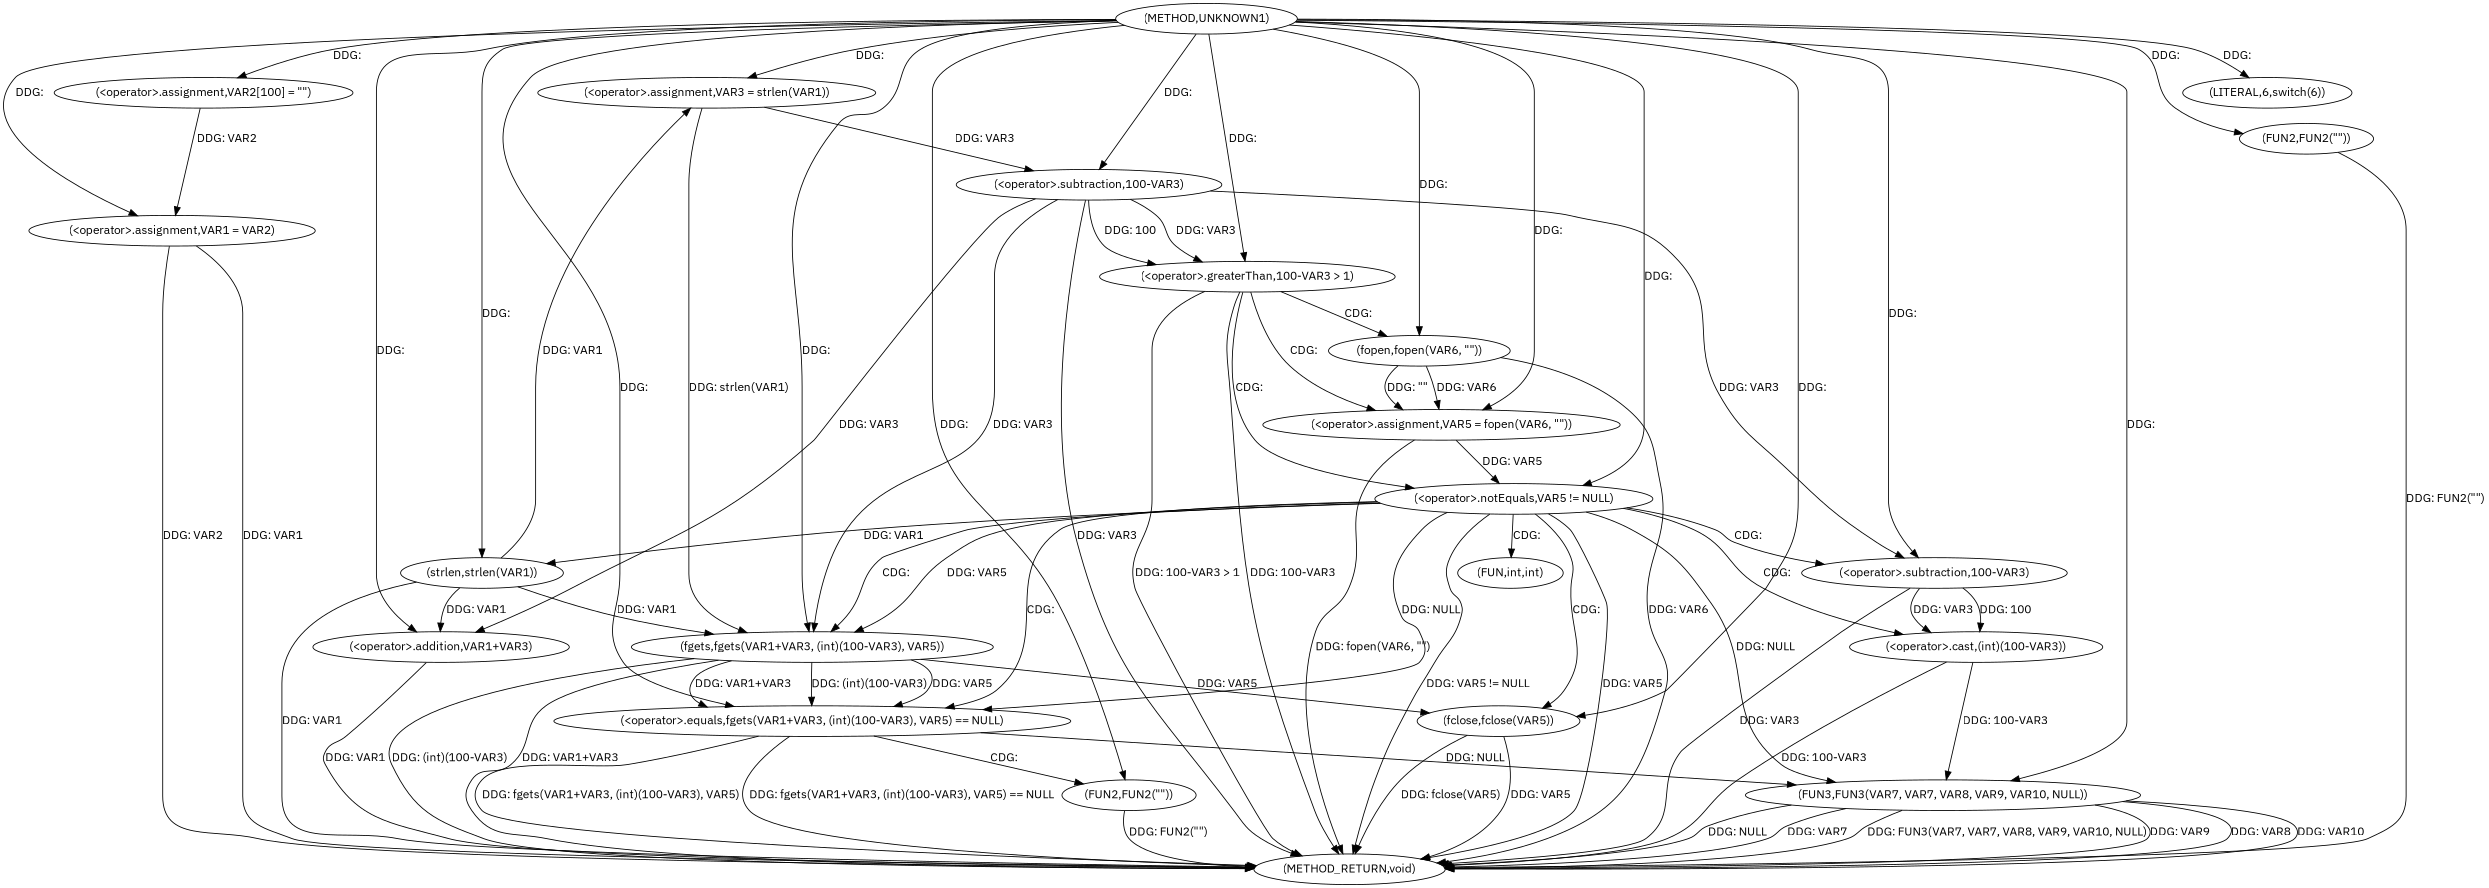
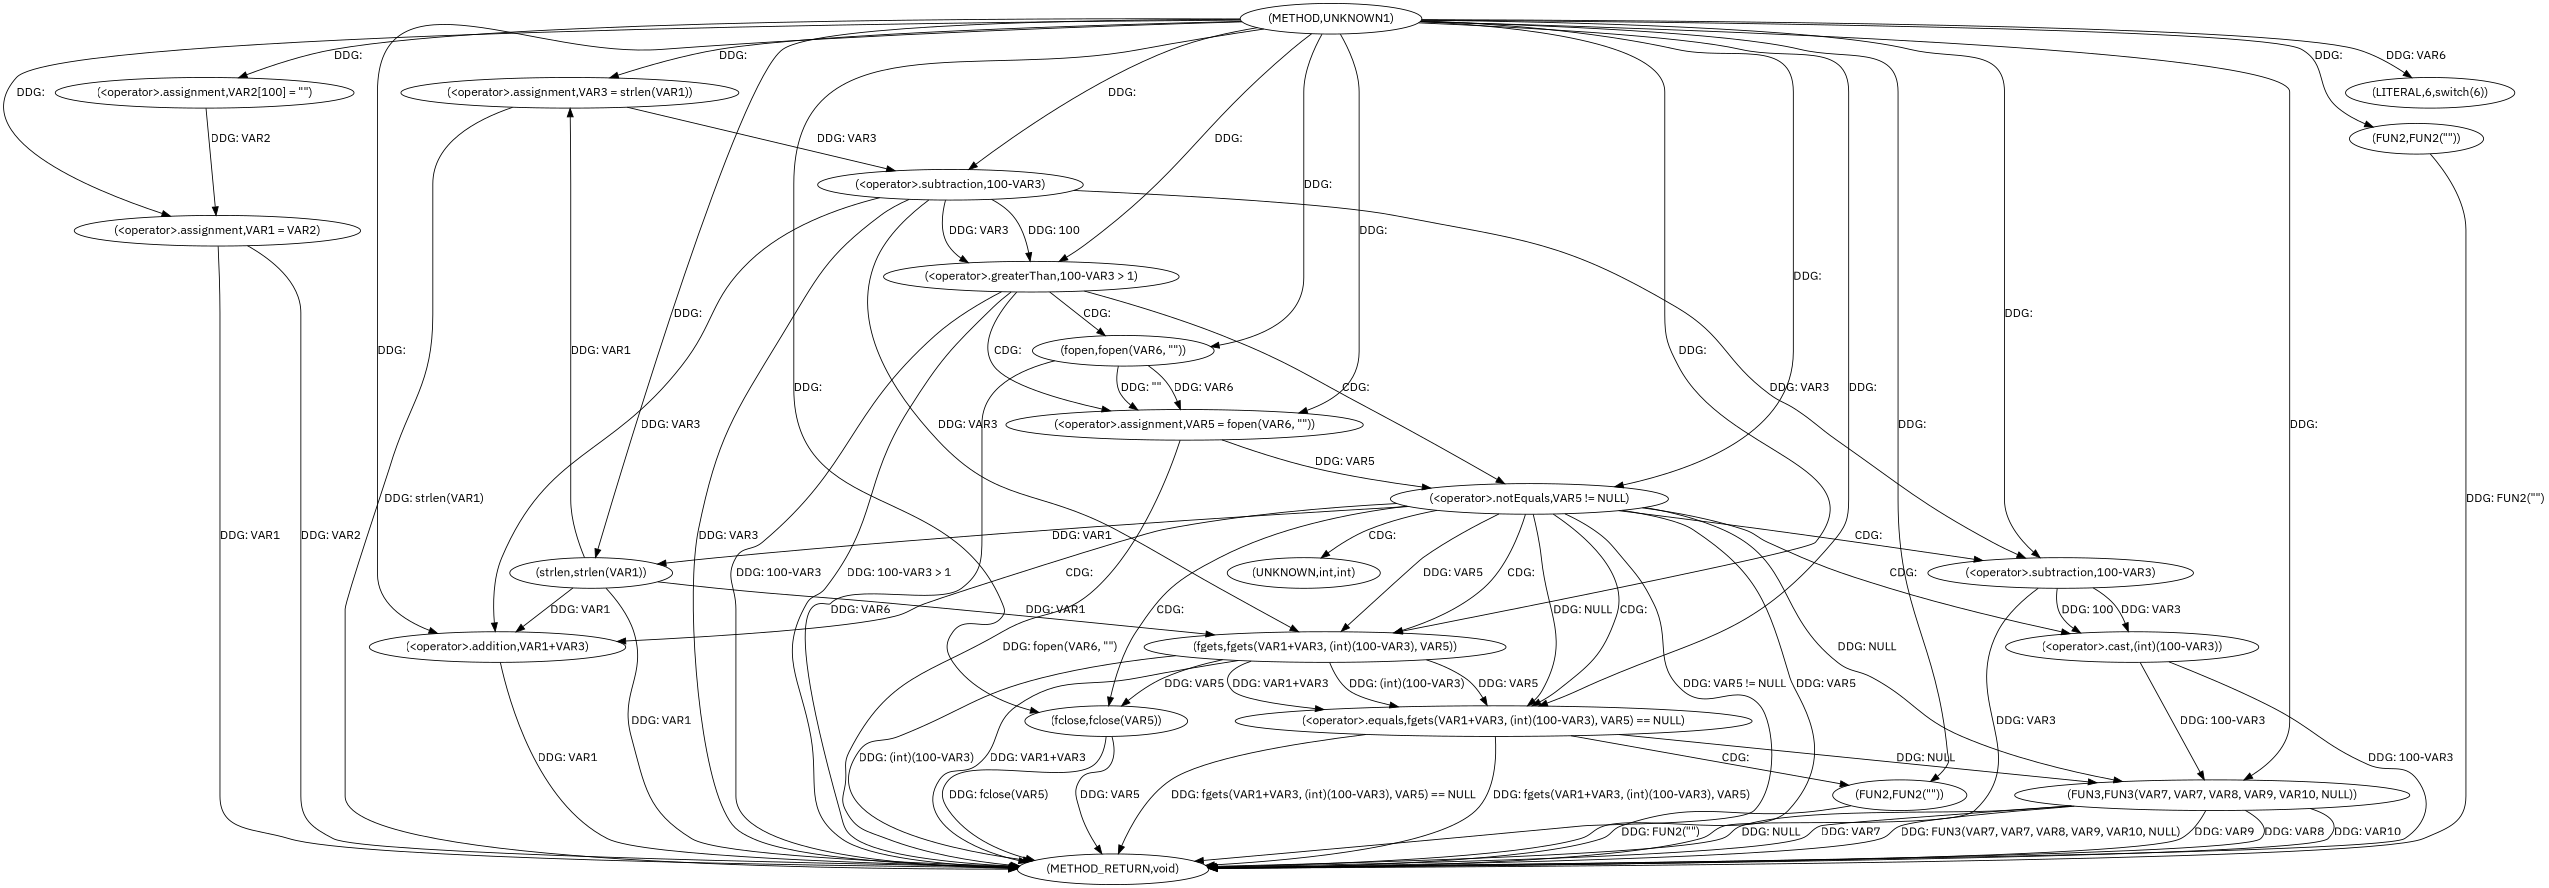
(2239, 56) -> (2416, 56)
(689, 380) -> (345, 763)
(1510, 573) -> (1304, 573)
none -> (1011, 575)
